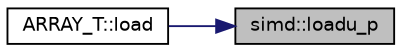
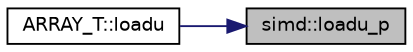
(88, 26) -> (93, 26)
